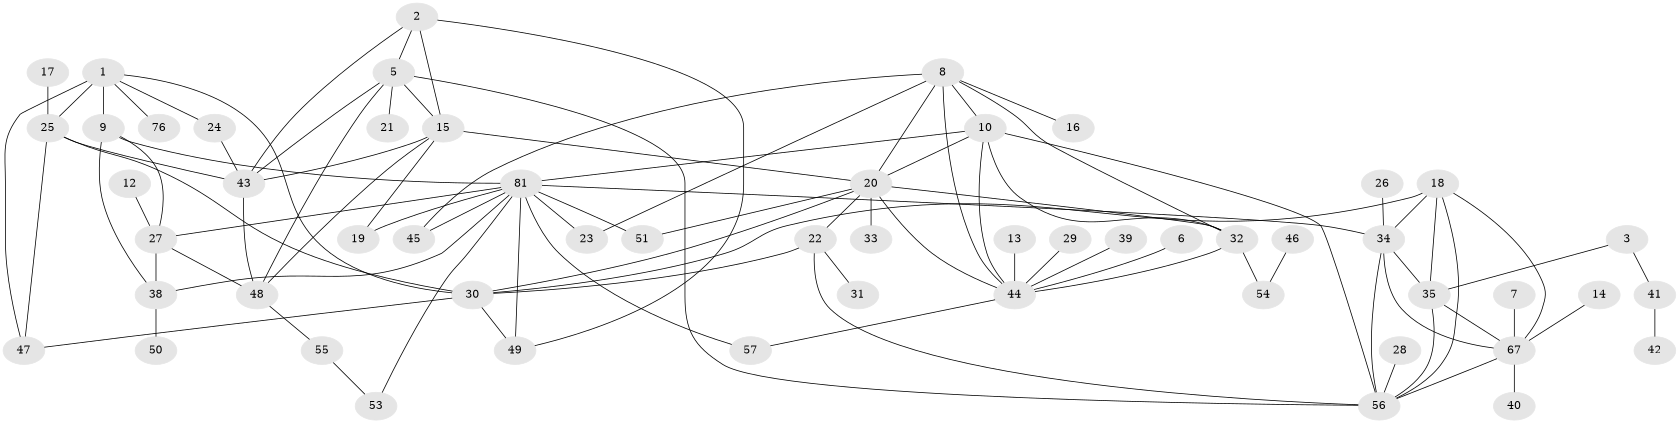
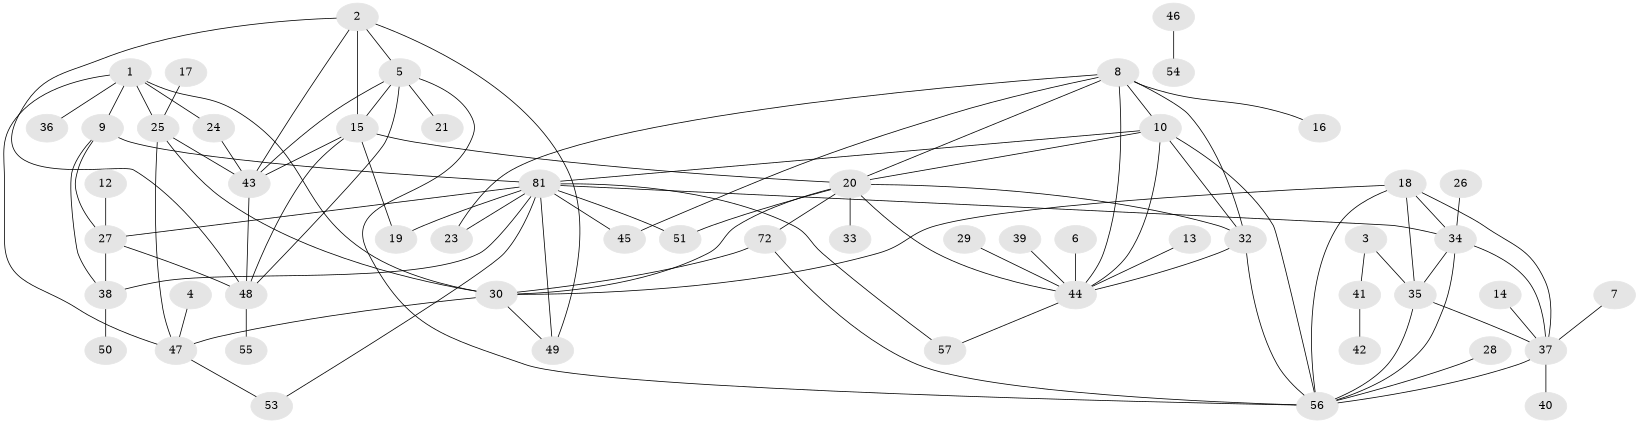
none -> (36, 91)
(159, 128) -> (47, 128)
(815, 239) -> (765, 239)
(1250, 267) -> (1262, 330)
none -> (191, 295)
(858, 295) -> none
(1514, 351) -> (1546, 351)
(349, 378) -> (224, 378)
